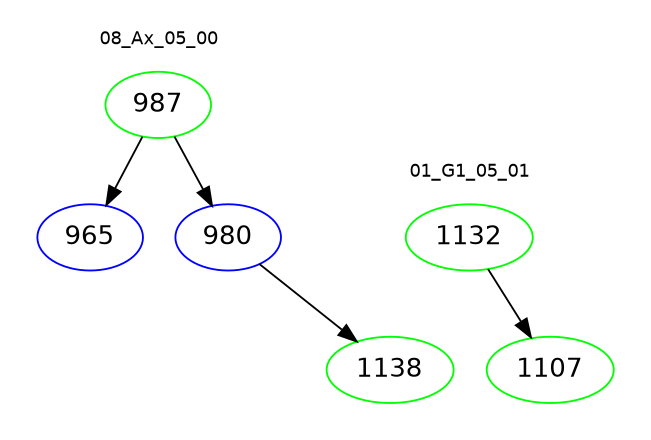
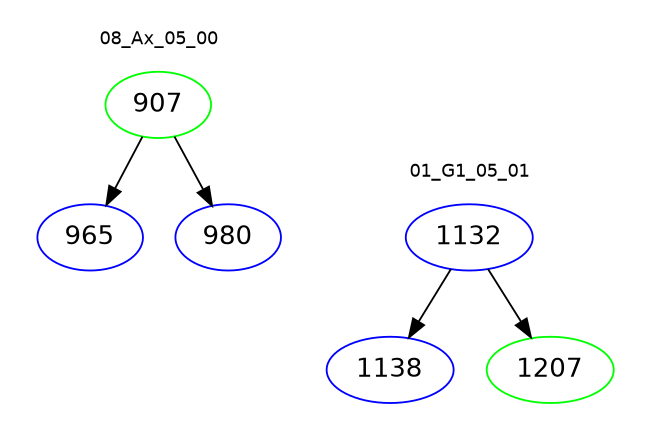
(158, 105) -> (158, 105)
(469, 237) -> (469, 237)
(301, 297) -> (435, 295)
(390, 370) -> (390, 370)
(550, 370) -> (550, 370)
